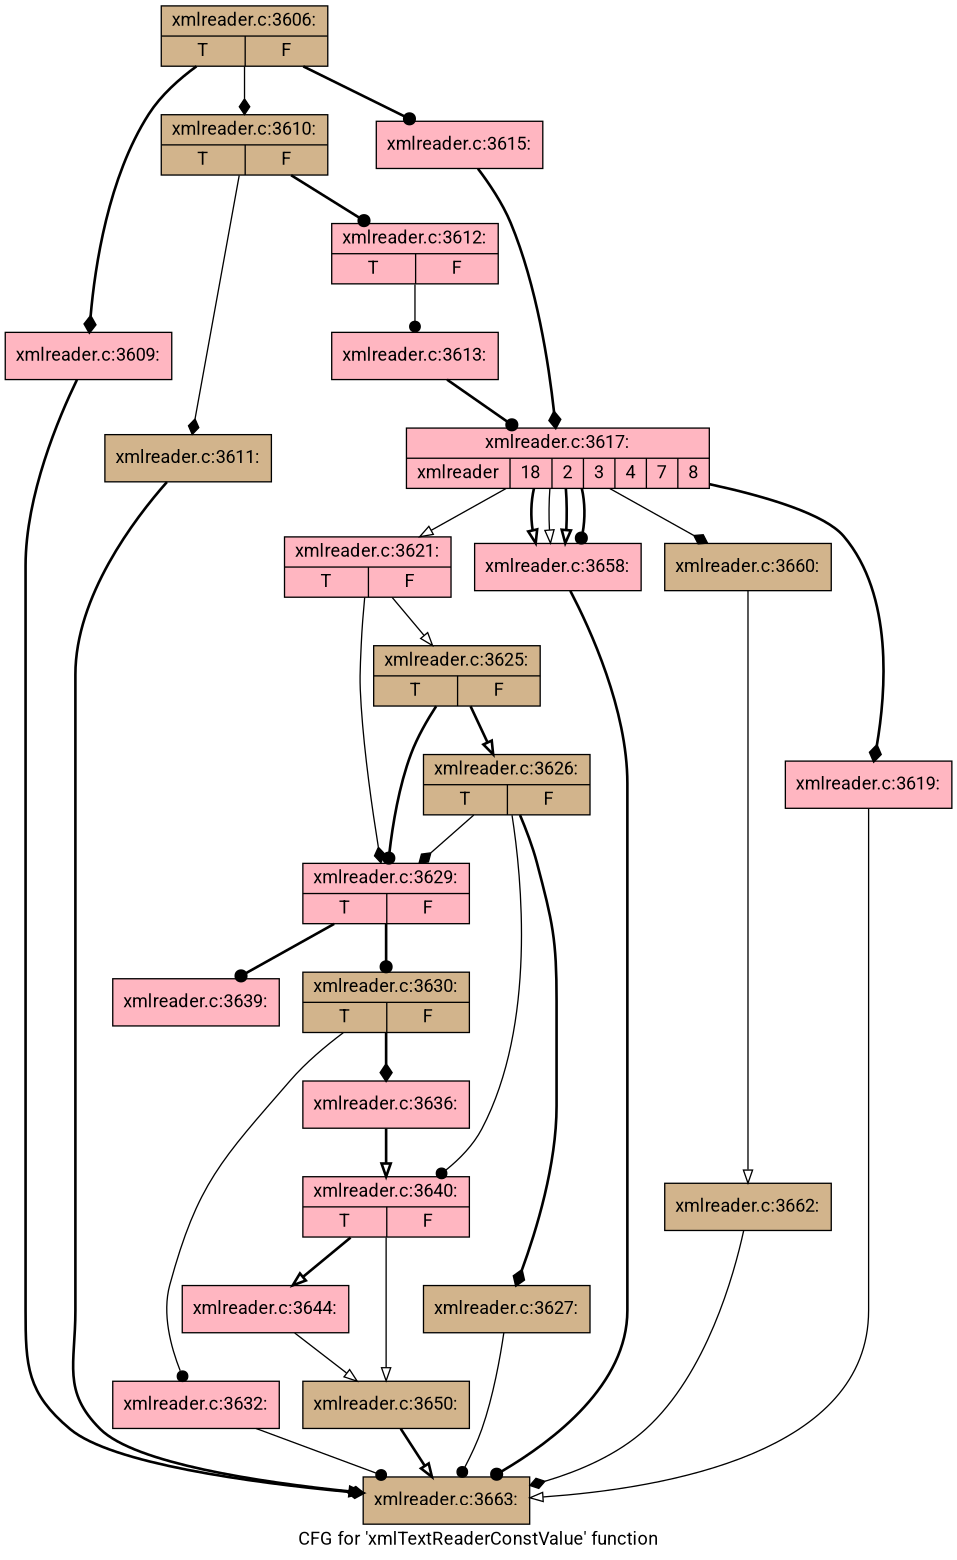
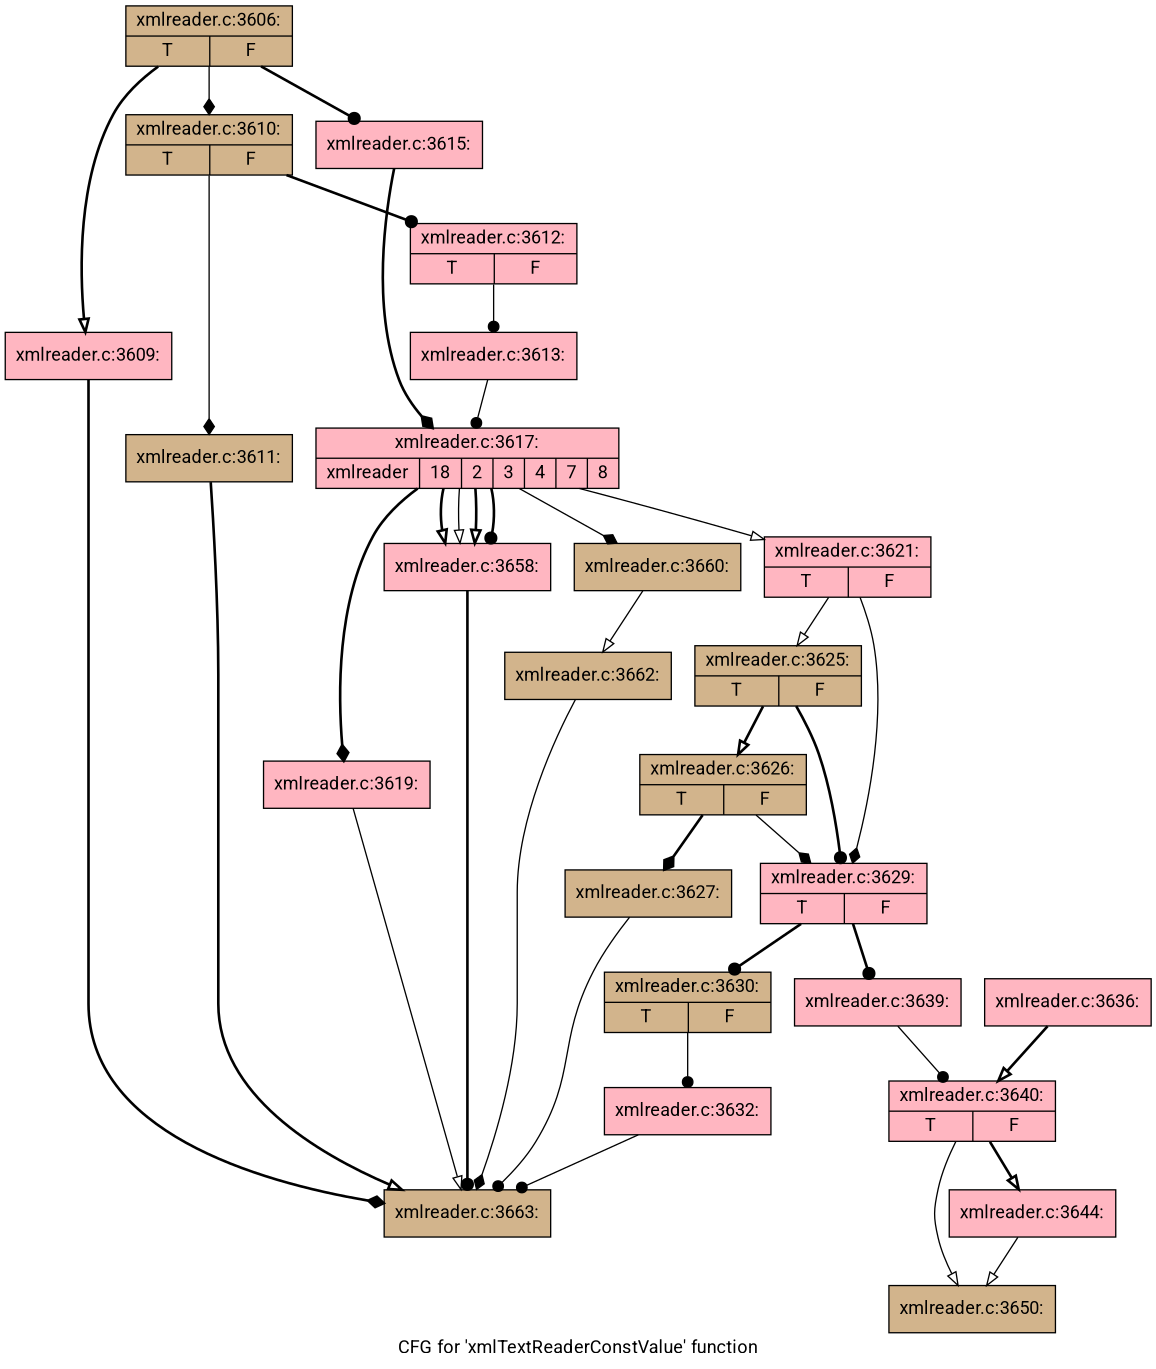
(118, 179) -> (90, 182)
(477, 401) -> (483, 399)
(518, 1002) -> (919, 1050)
(386, 1049) -> none
(413, 1447) -> none
